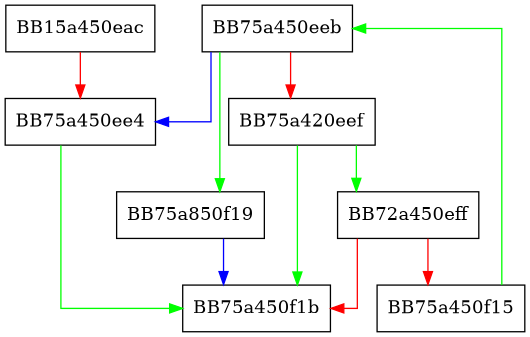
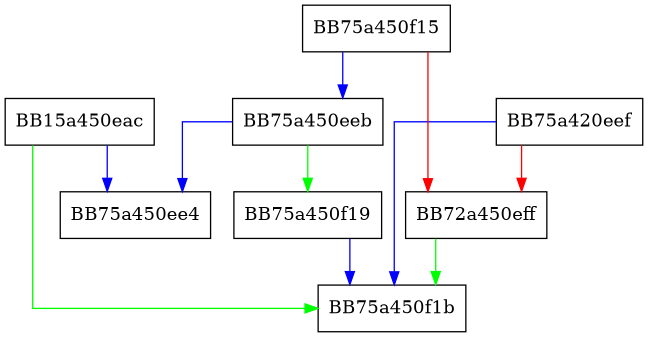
(80, 69) -> (107, 162)
(291, 69) -> none
(502, 89) -> (343, 69)
(356, 162) -> (522, 162)
(297, 209) -> (394, 146)
(190, 215) -> (308, 215)
(428, 255) -> (428, 112)
(357, 280) -> (436, 255)
(61, 281) -> (87, 308)
